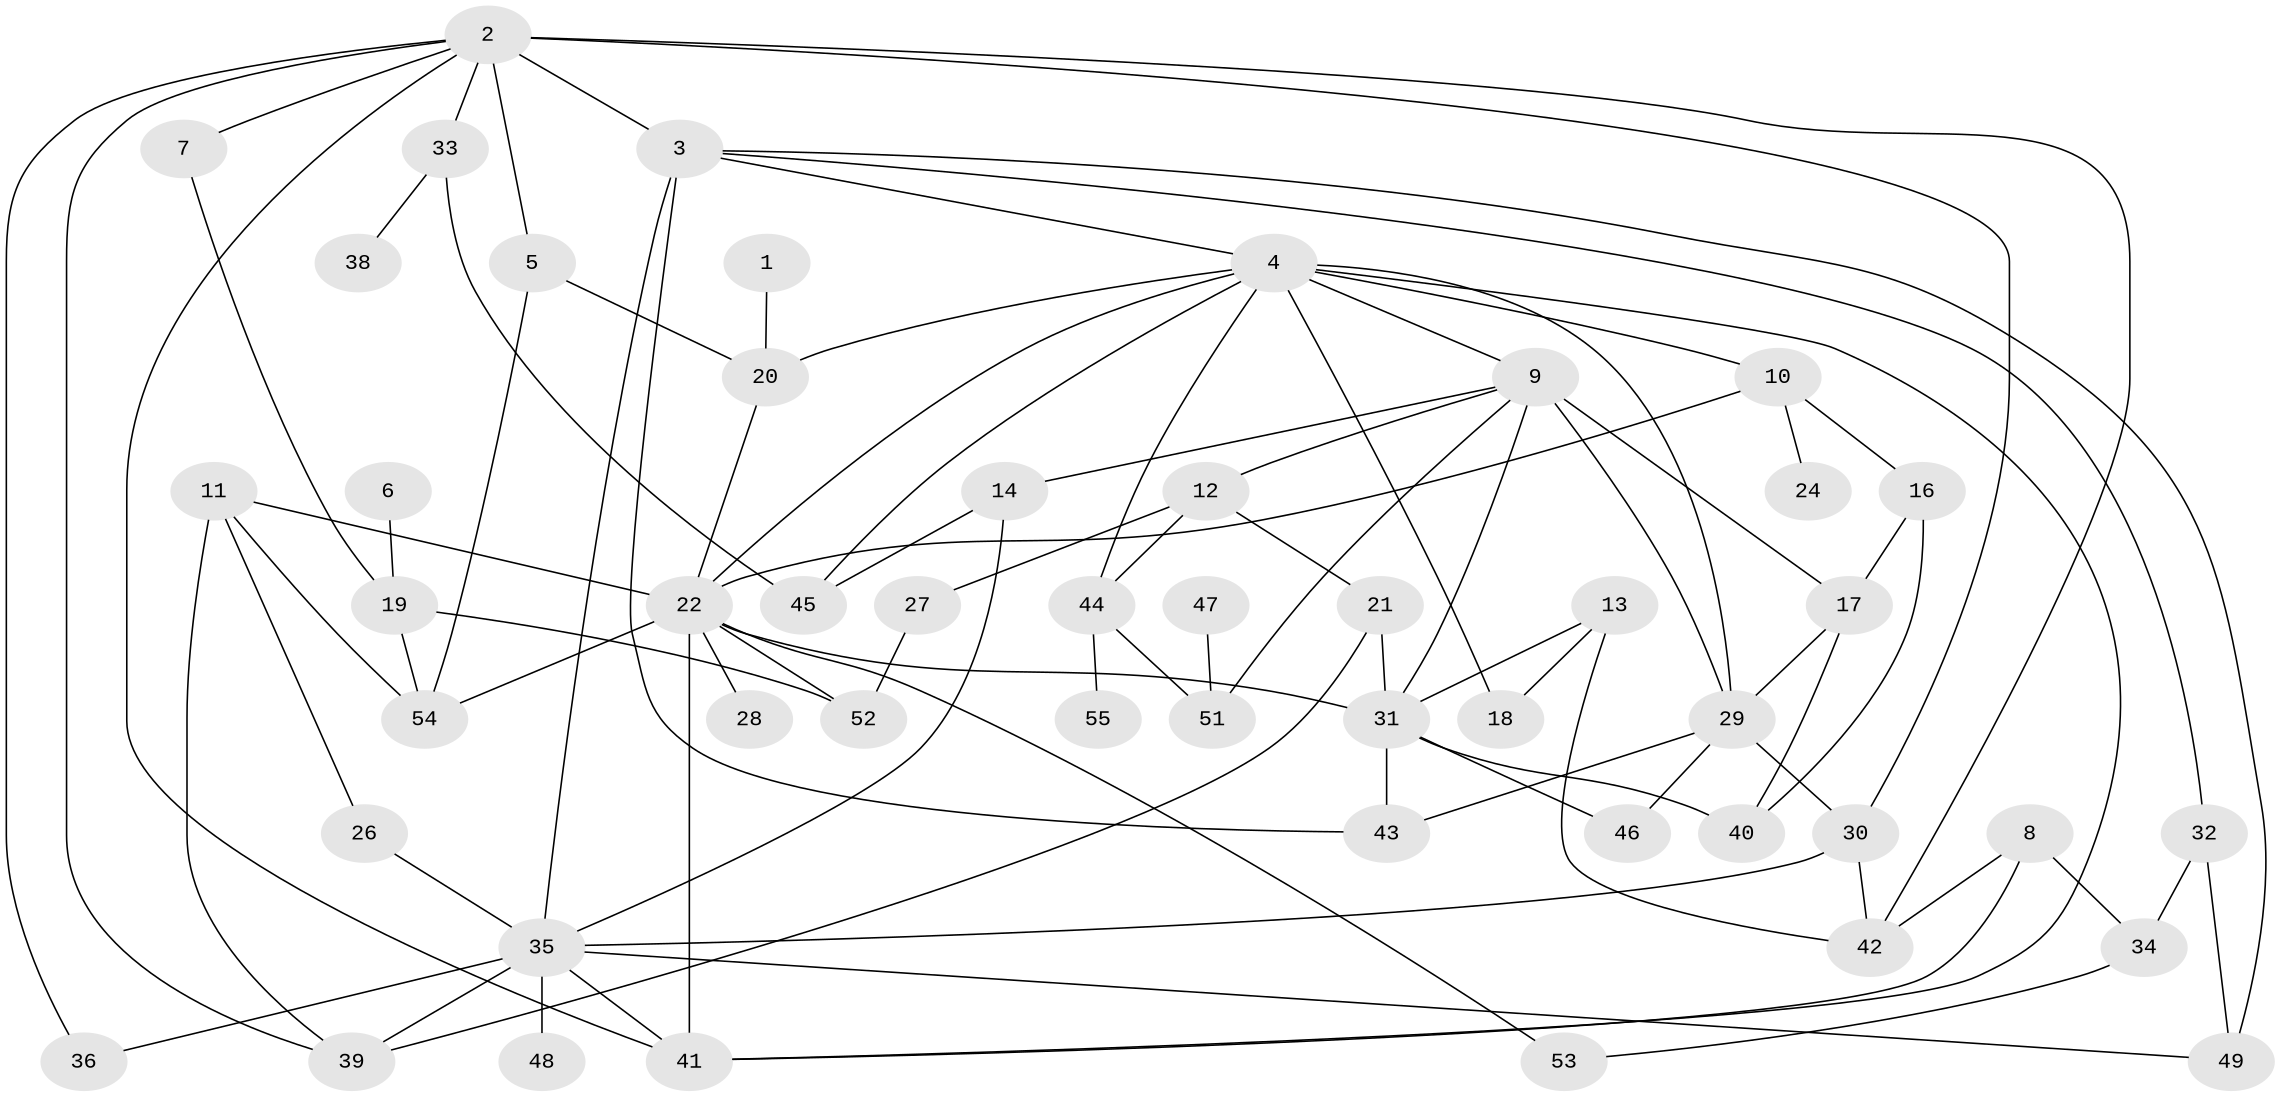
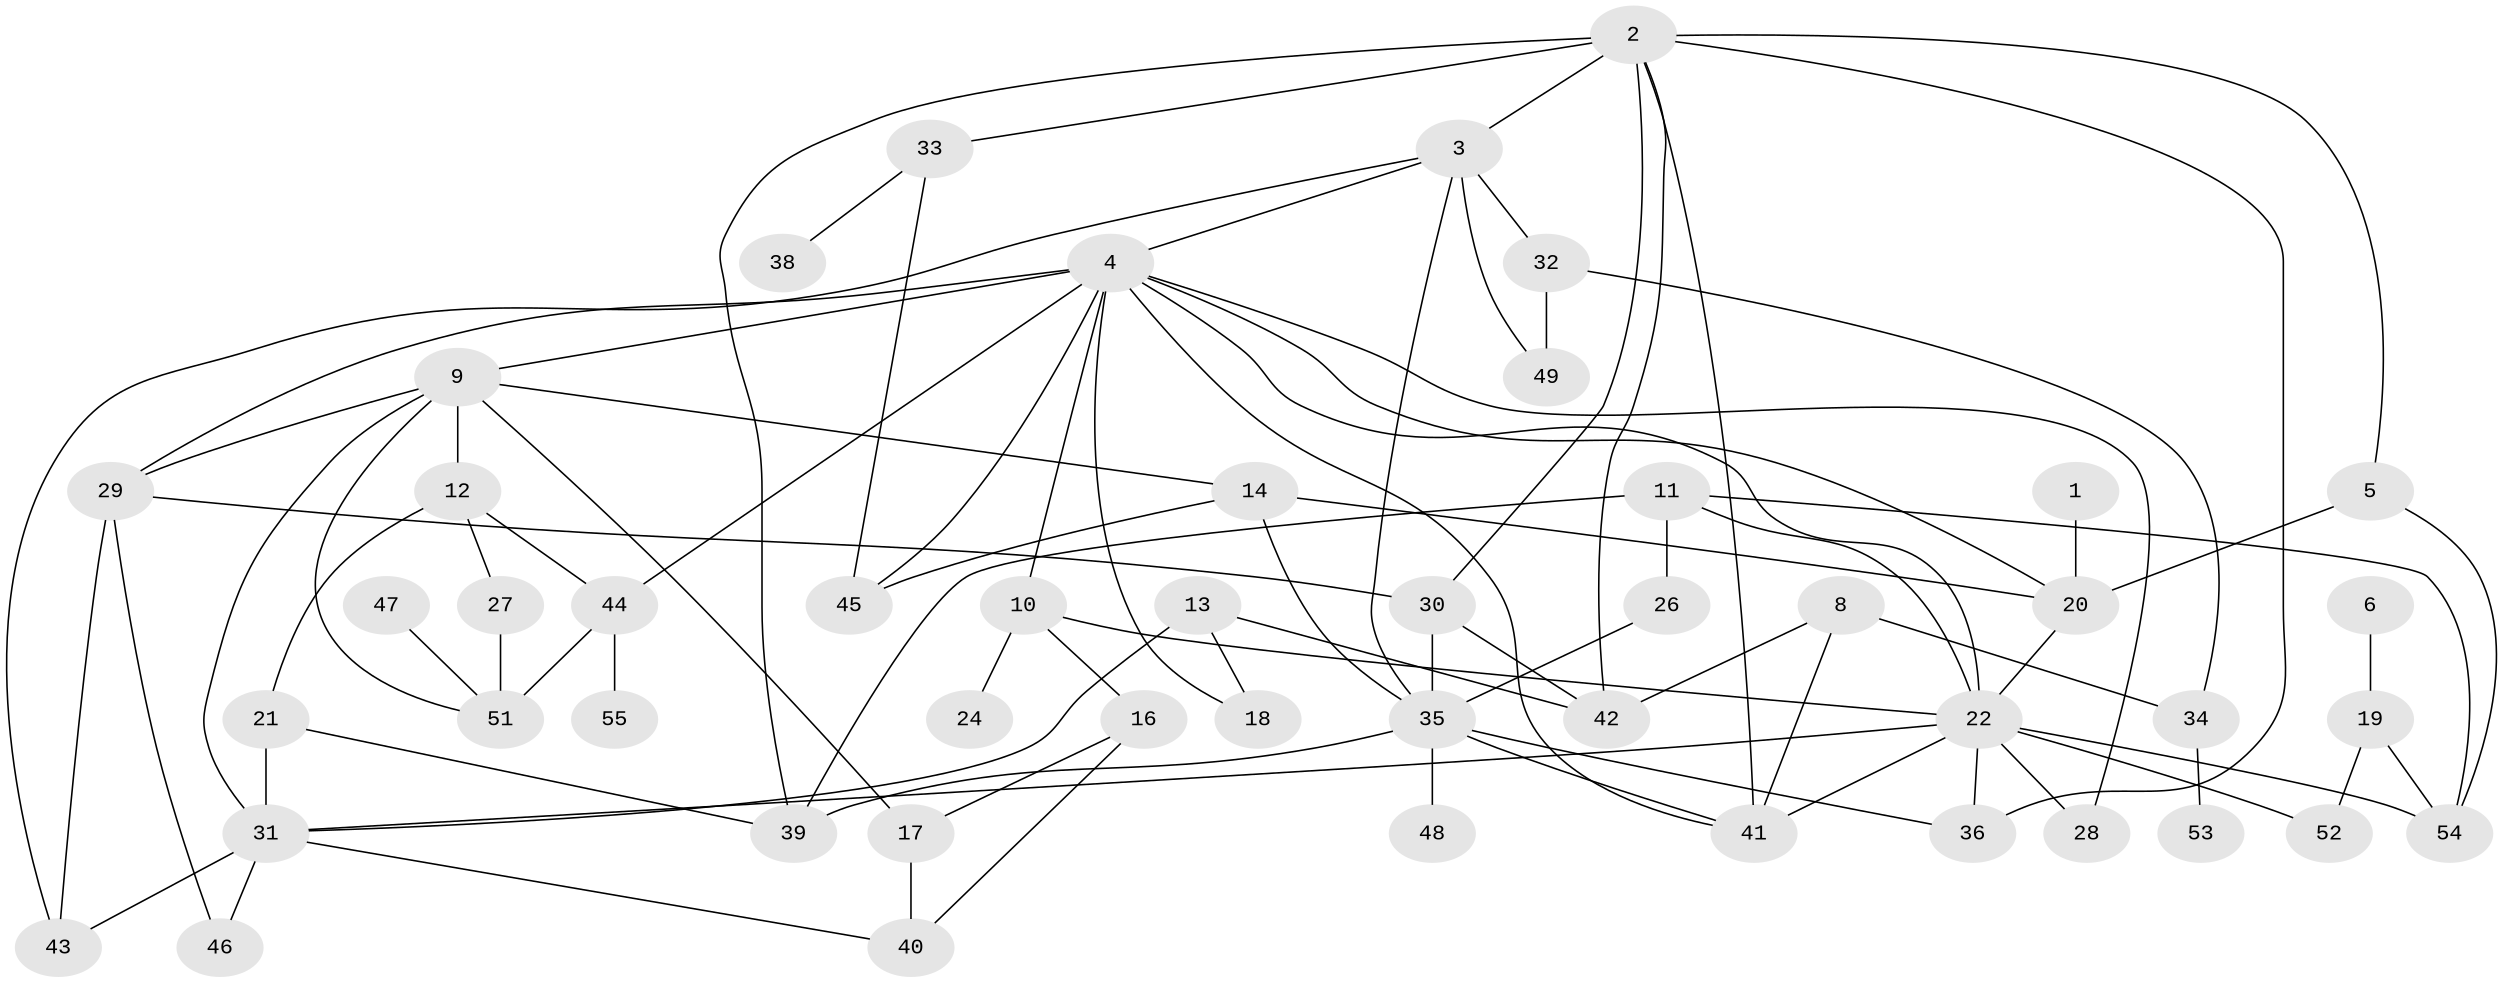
(184, 149) -> none
none -> (1810, 409)
none -> (1647, 543)
(894, 655) -> (501, 663)
(1791, 662) -> none
(1123, 792) -> (1976, 777)
(1387, 1005) -> none
